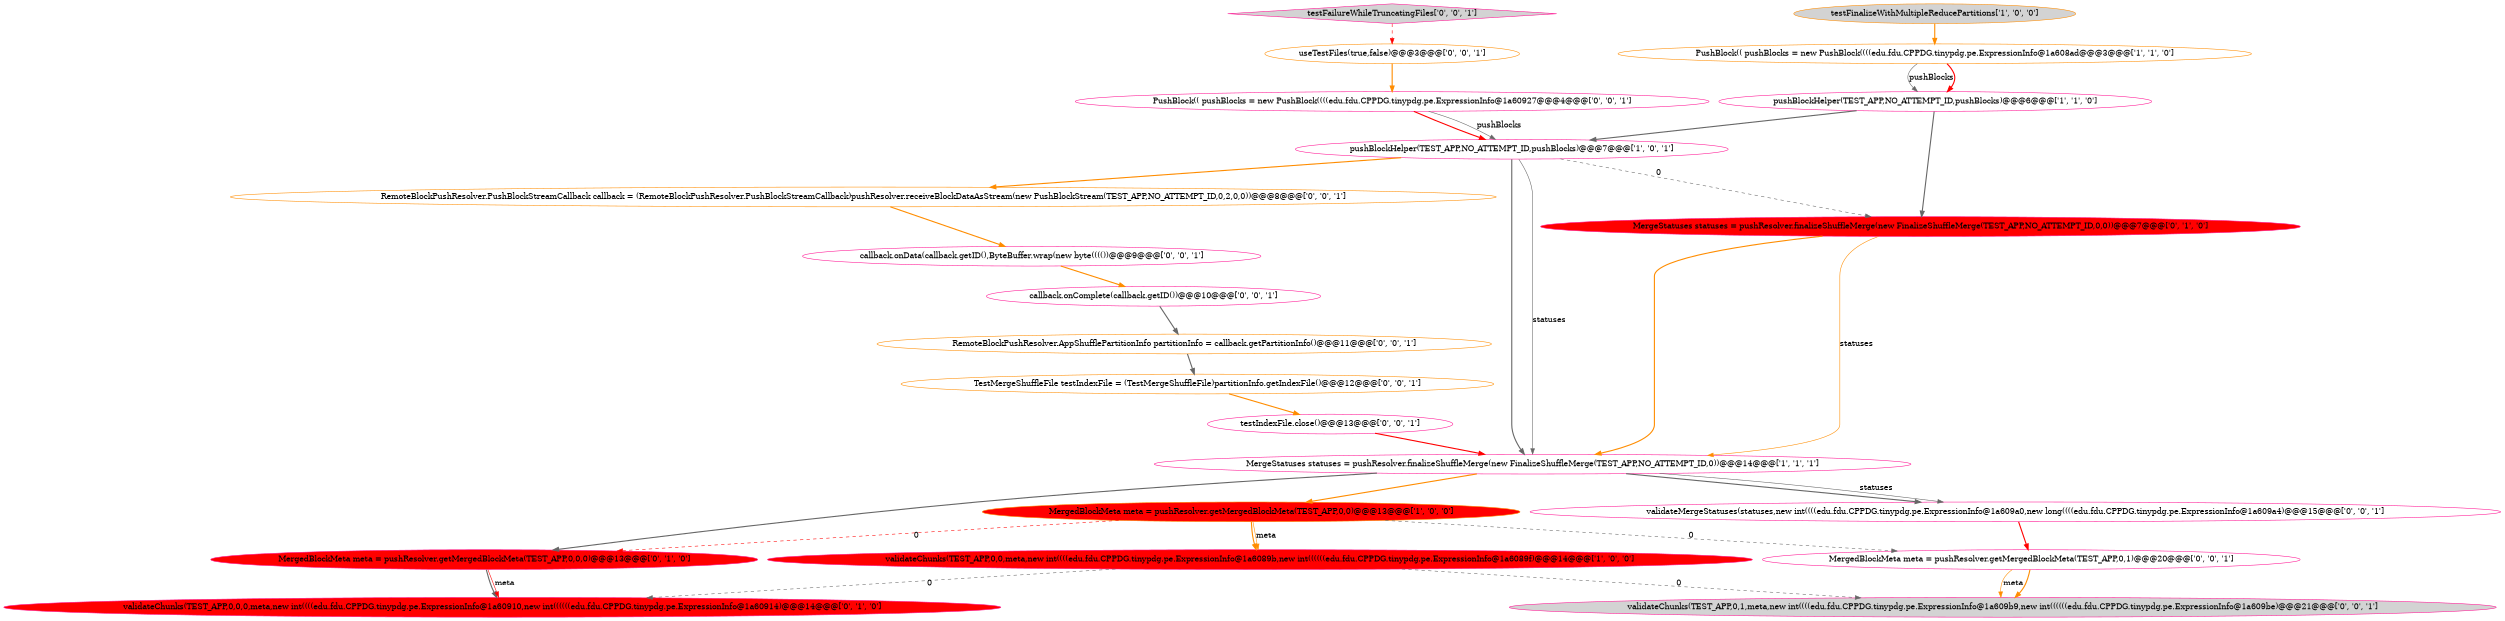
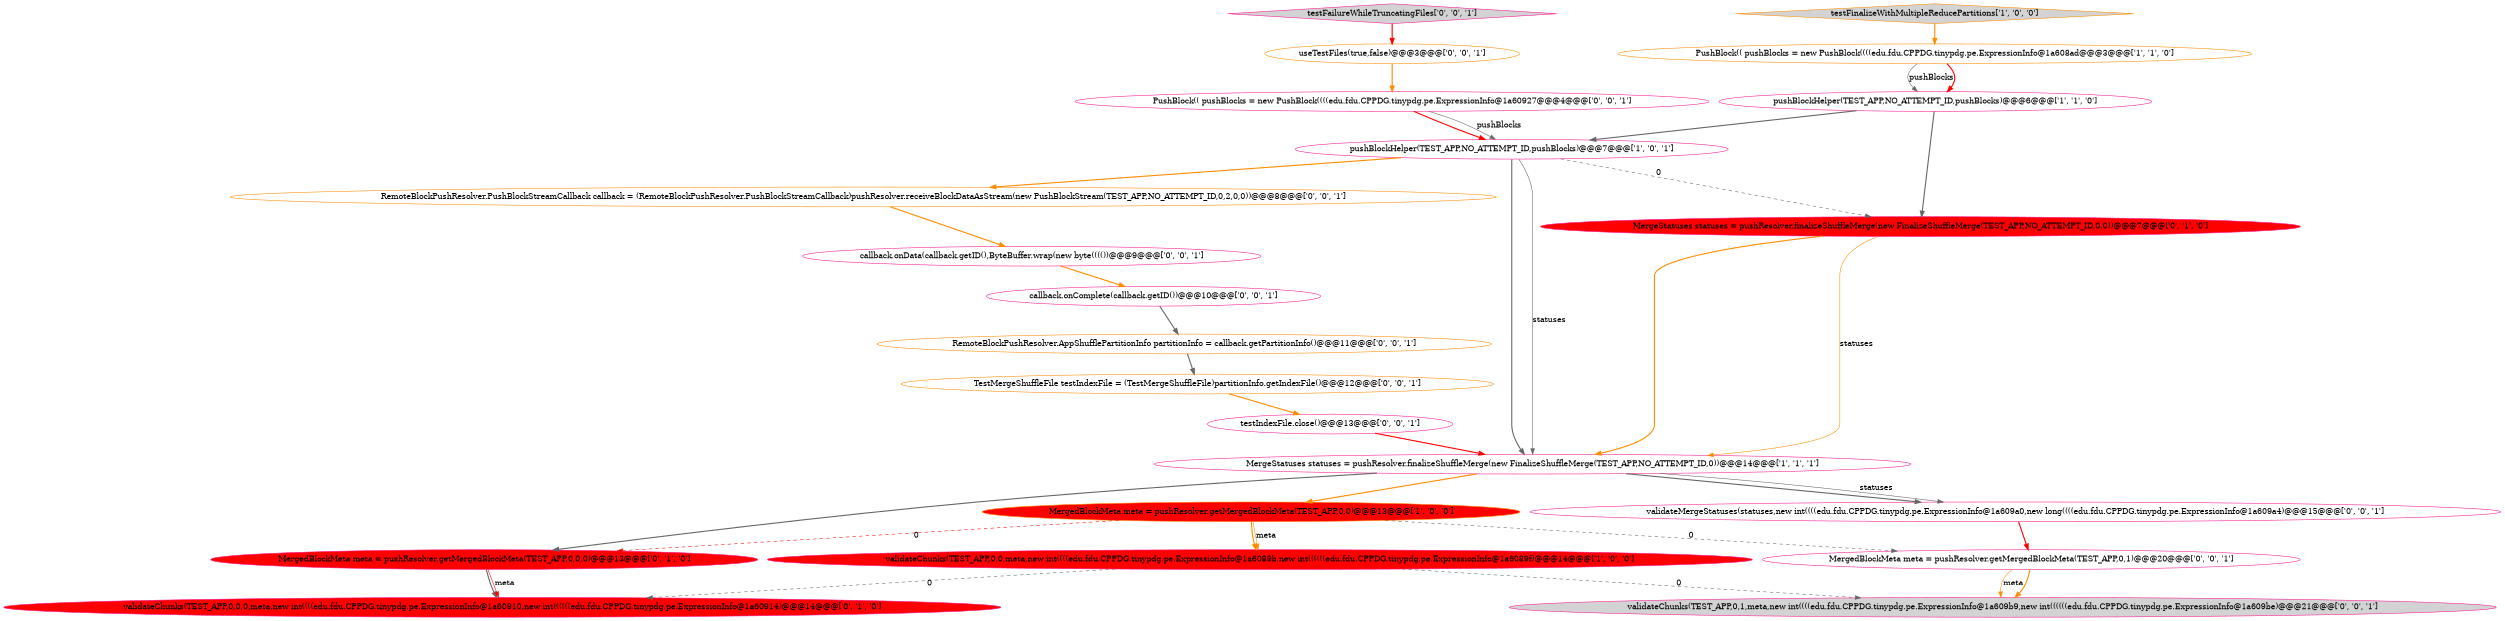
(1935, 14) -> (1935, 14)
(1392, 31) -> (1392, 31)
